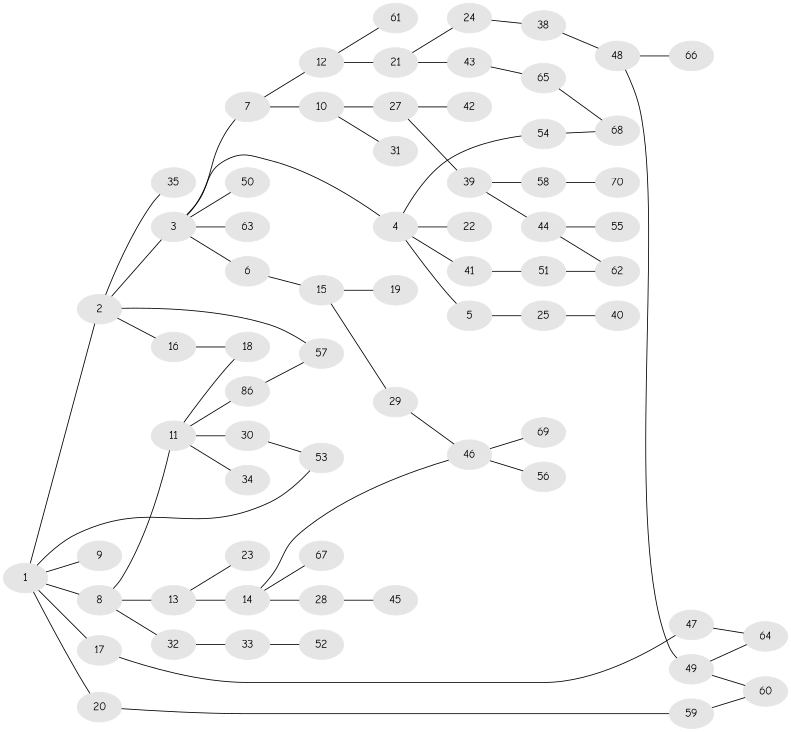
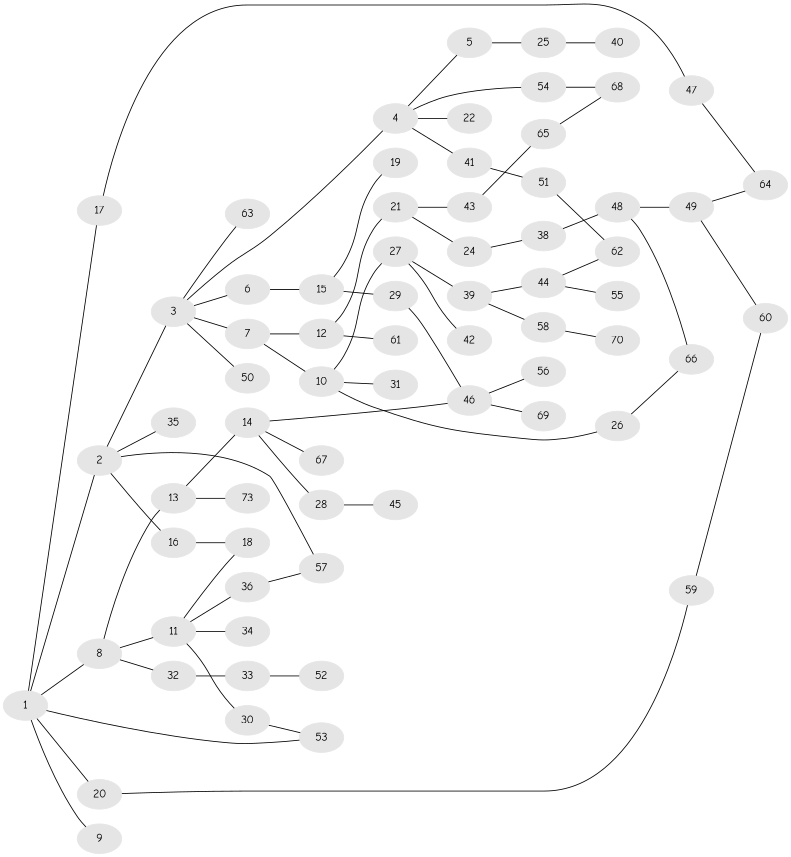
(247, 391) -> (247, 587)
none -> (617, 426)
(247, 556) -> (247, 498)
